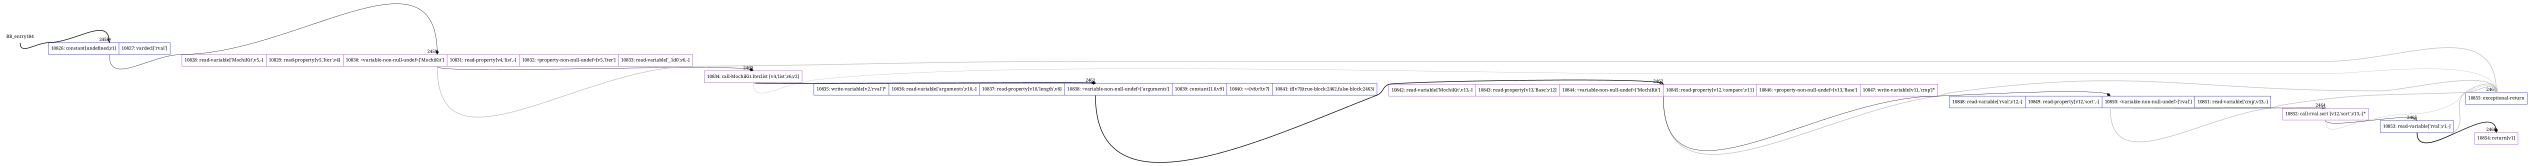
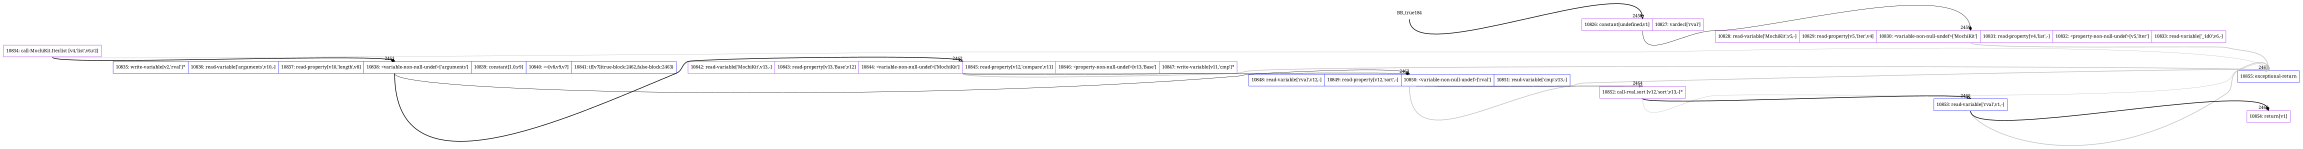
(20, 37) -> (1409, 13)
(109, 49) -> (1643, 25)
(593, 69) -> none
none -> (900, 91)
(2381, 119) -> (1805, 99)
